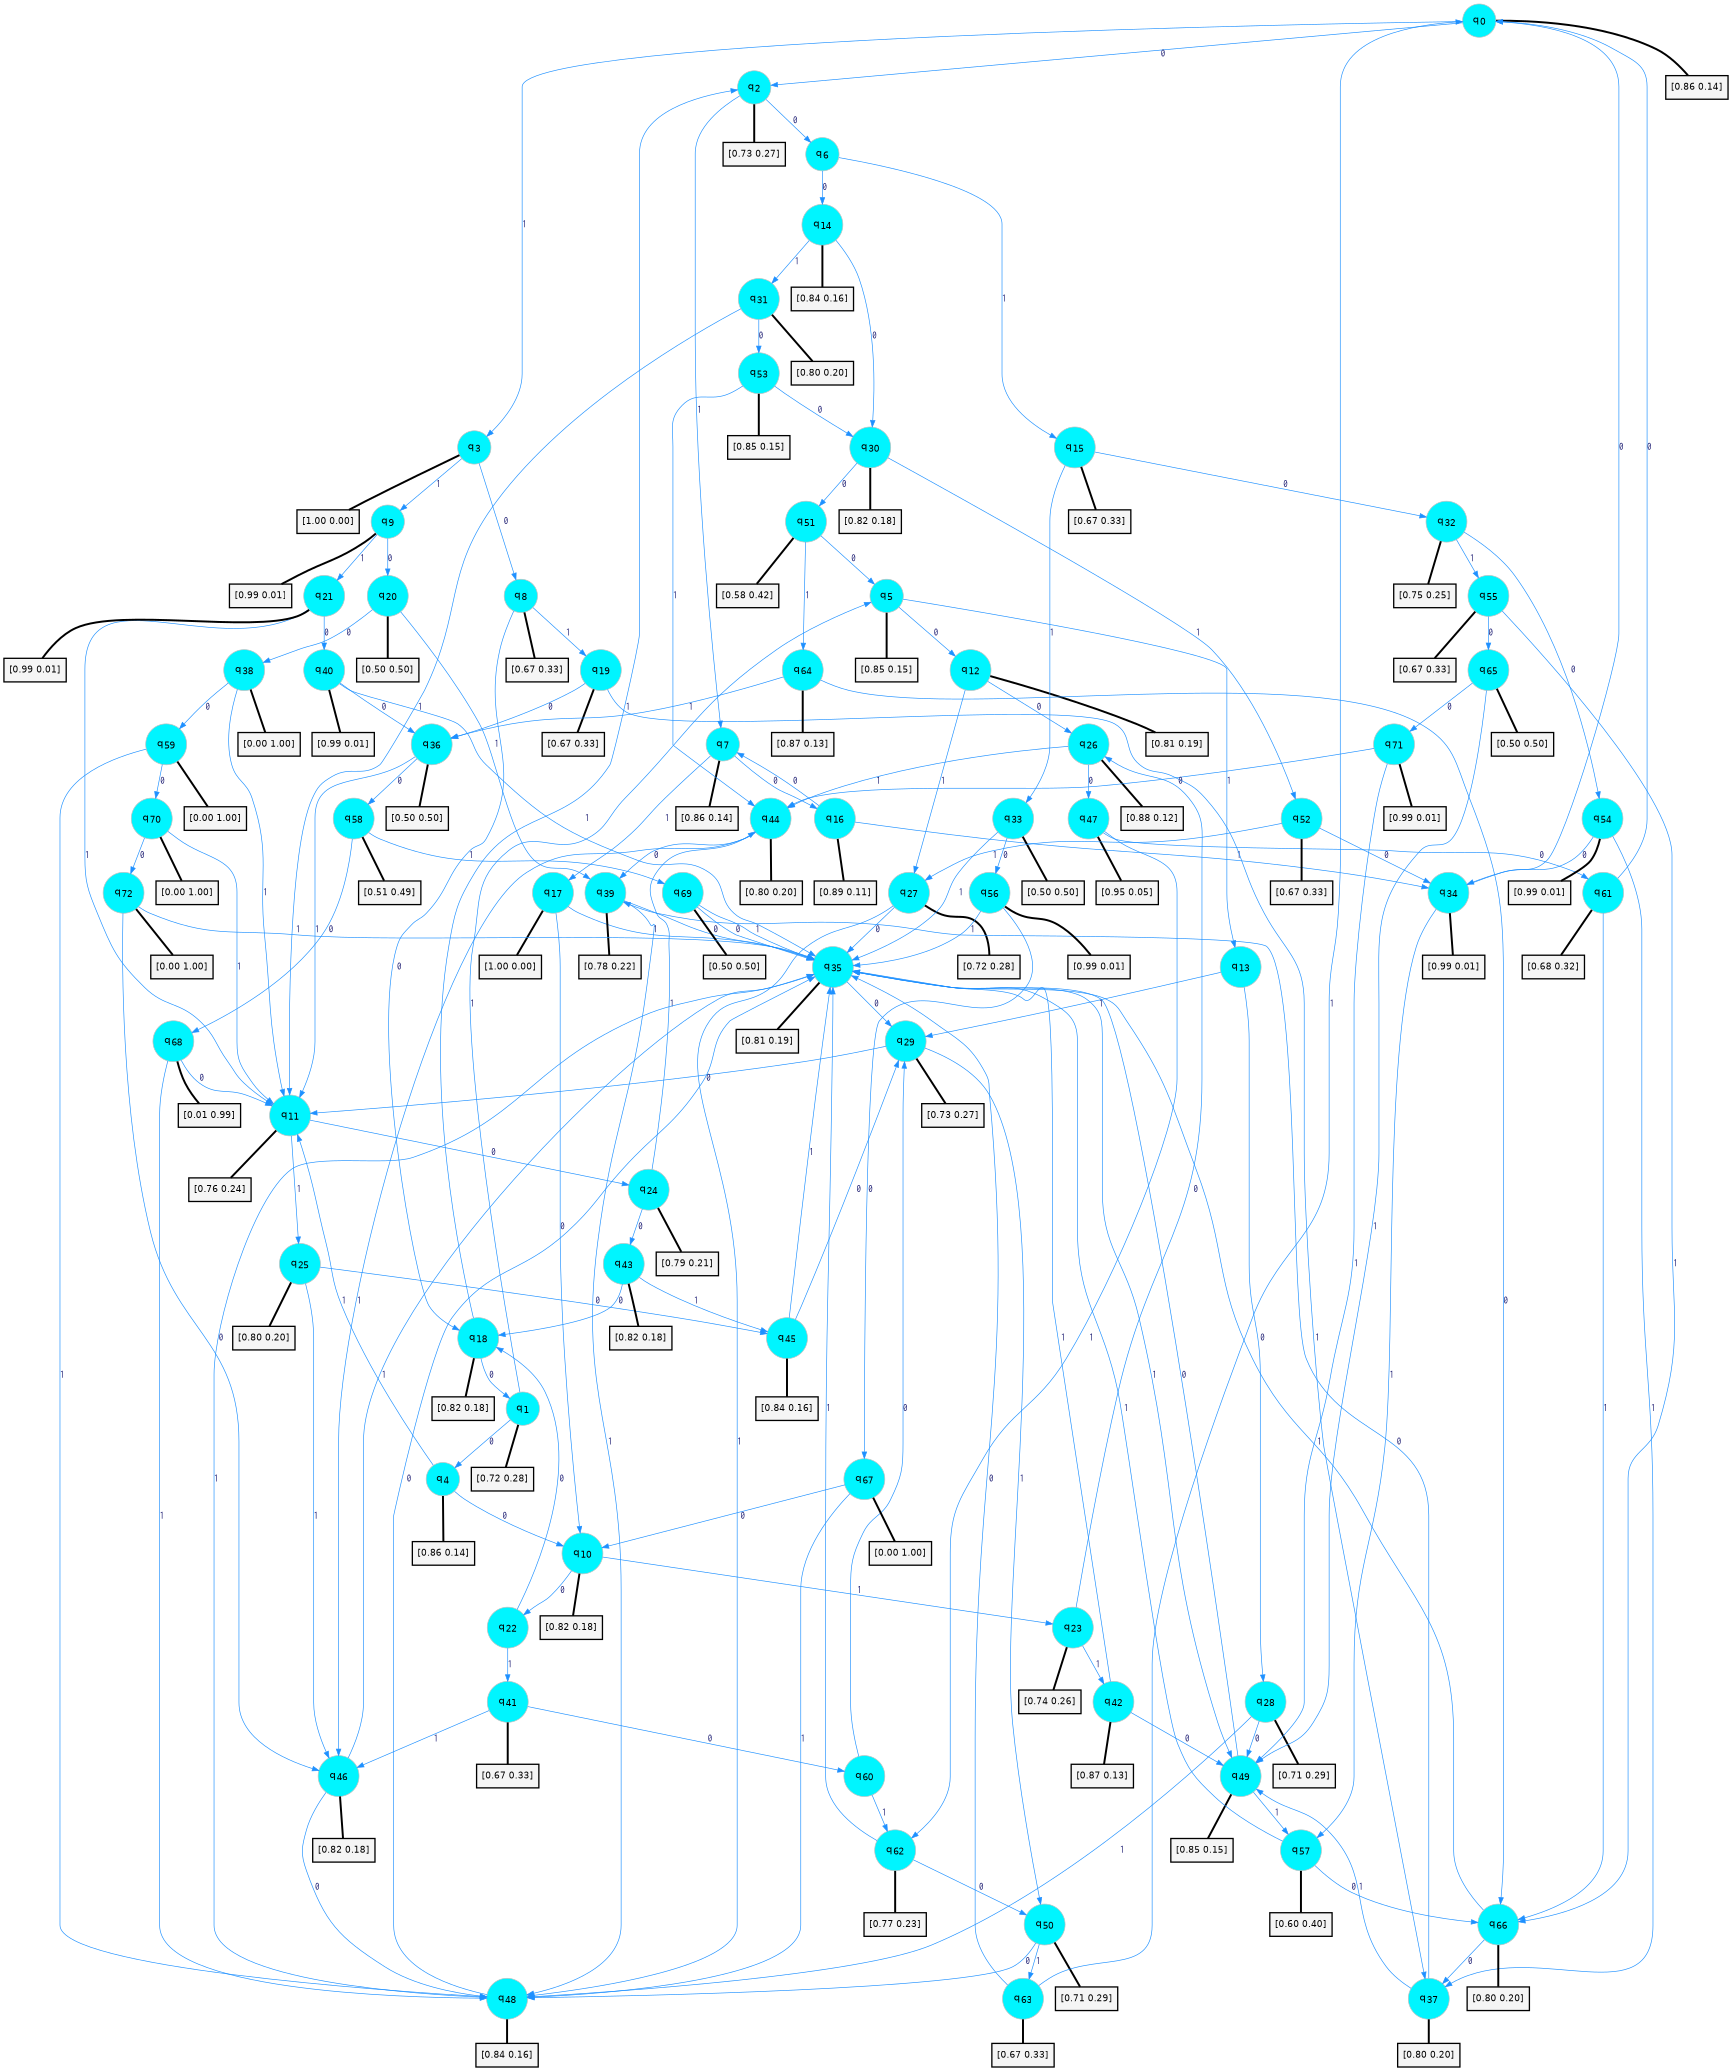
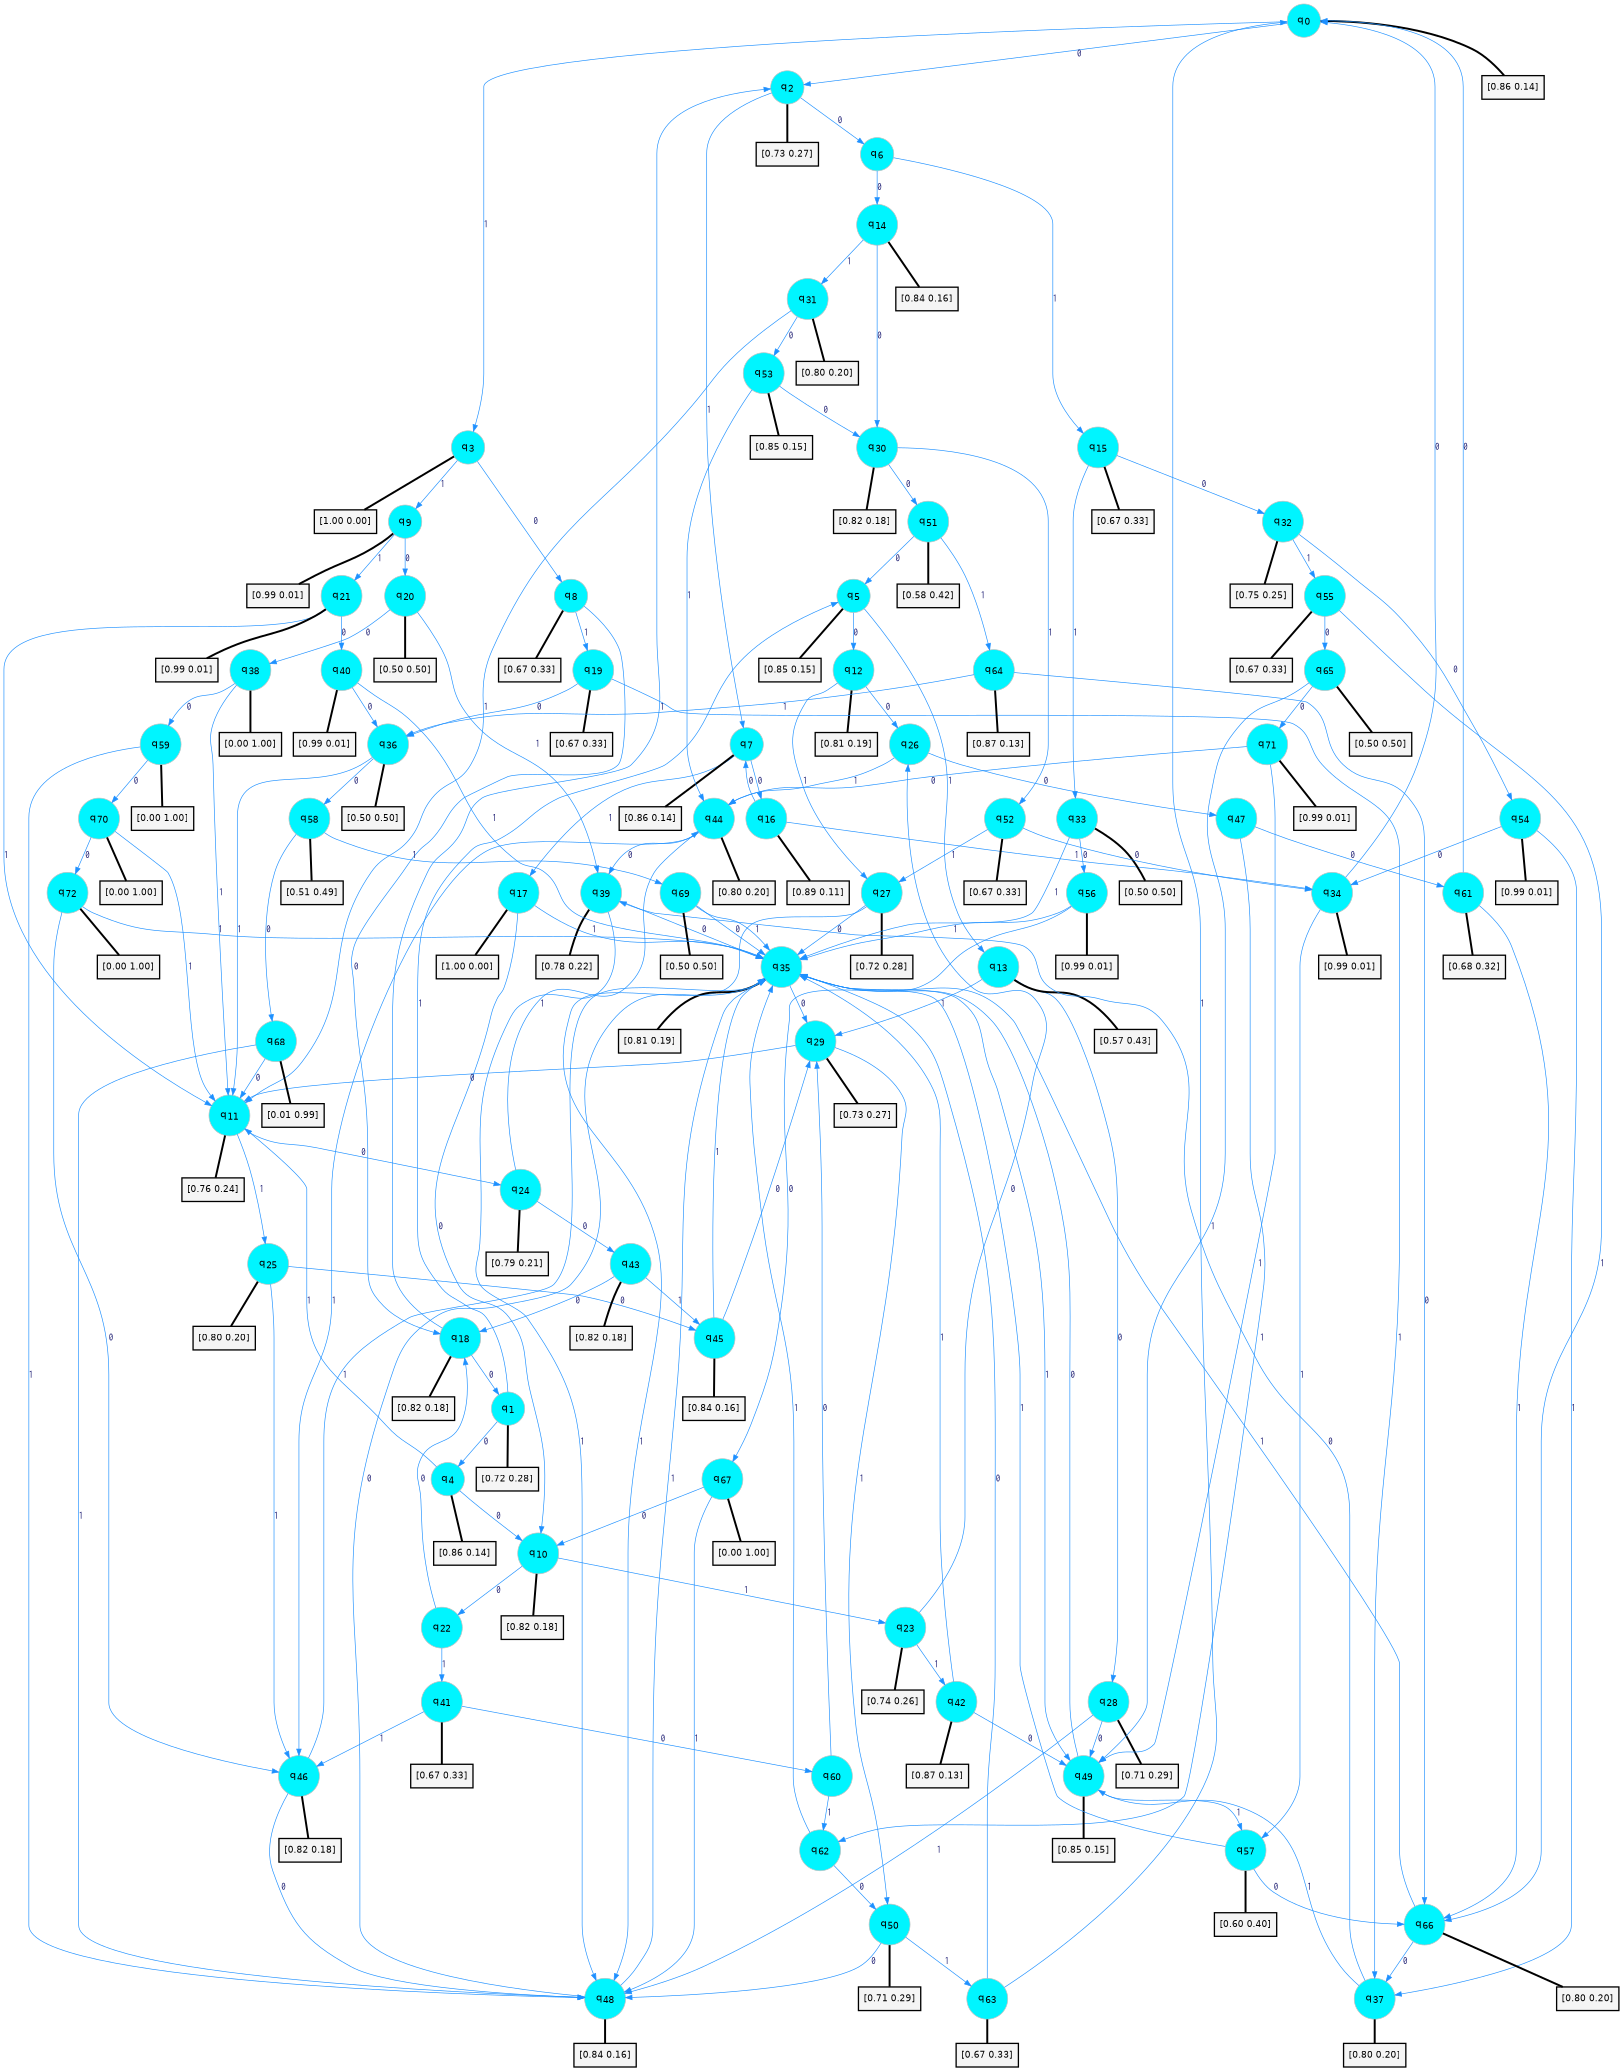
(1152, 819) -> none
(1127, 893) -> none
none -> (1126, 1041)
(895, 1925) -> none
